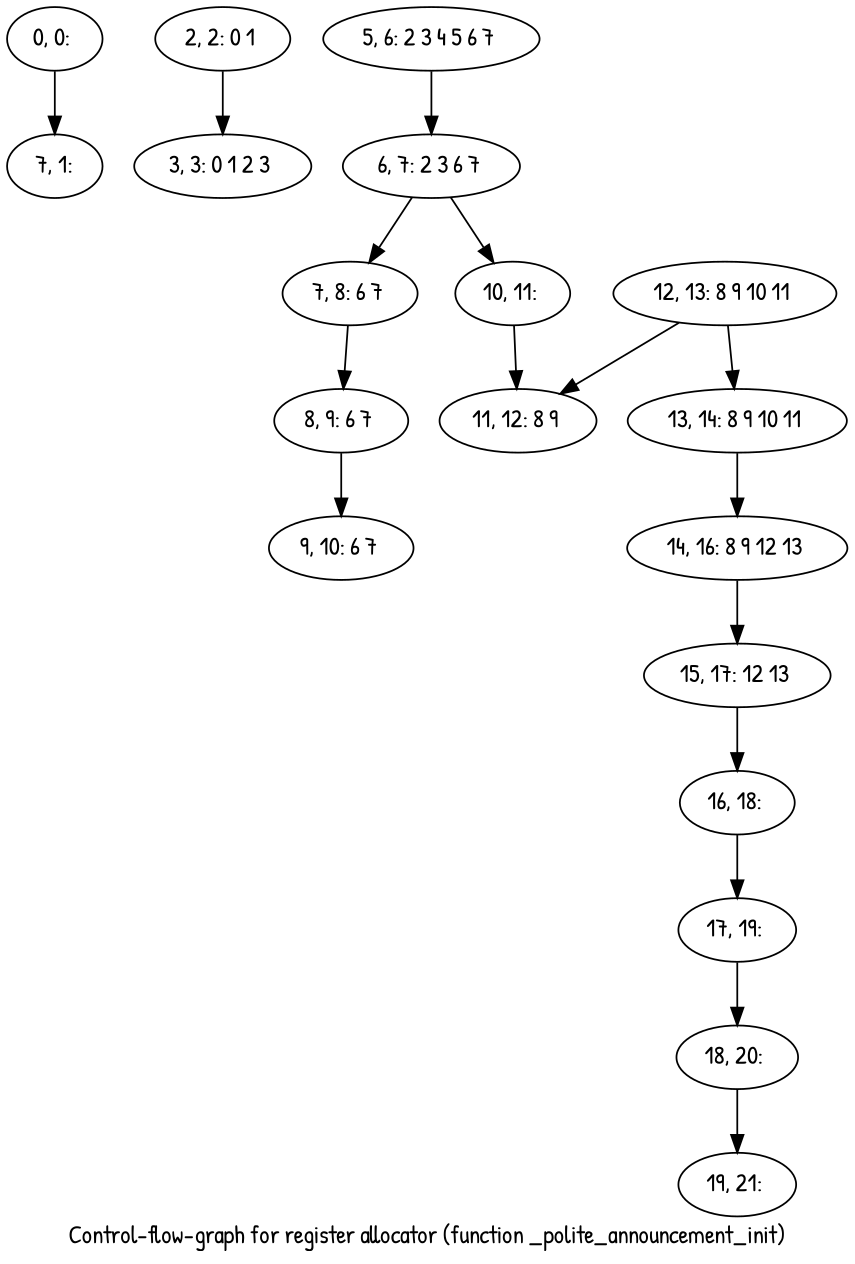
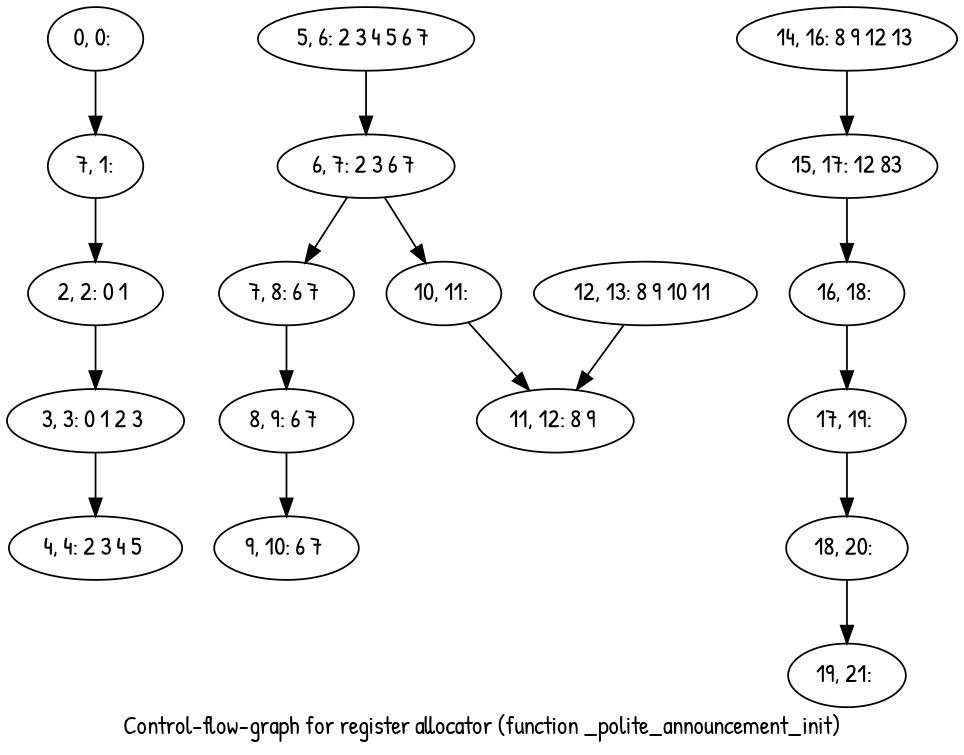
none -> (96, 221)
(737, 421) -> none
none -> (96, 548)
(737, 675) -> (847, 166)
